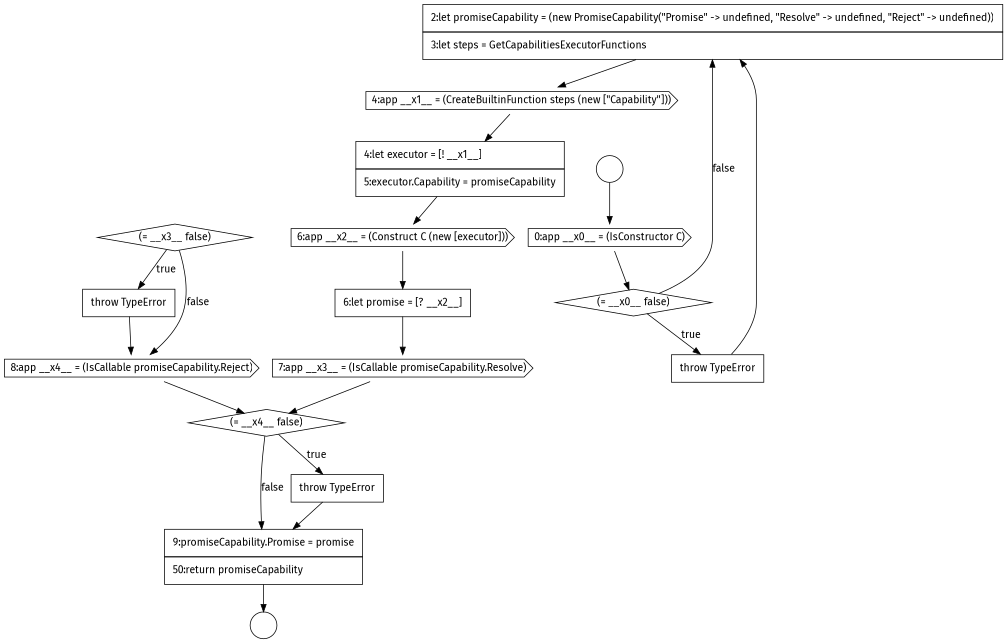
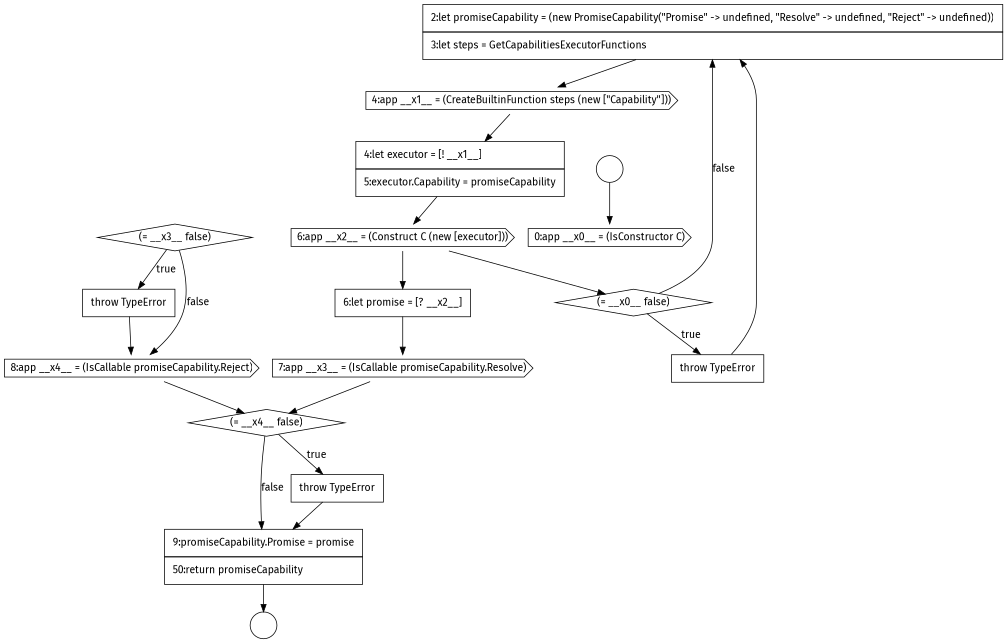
(620, 267) -> (523, 271)
